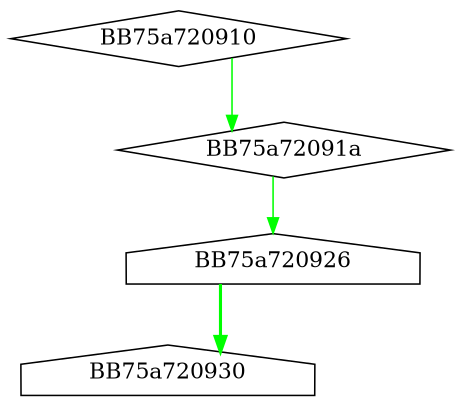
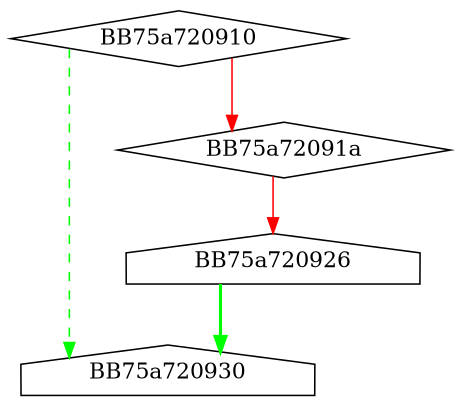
(232, 87) -> (232, 87)
none -> (69, 196)
(273, 197) -> (273, 197)
